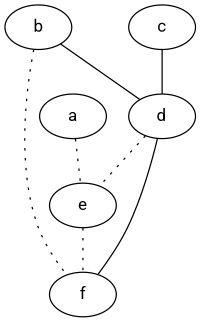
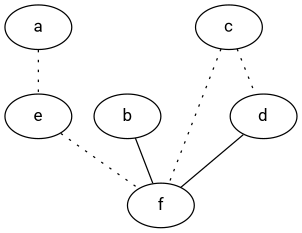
(100, 72) -> none
(162, 72) -> (246, 72)
none -> (195, 116)
(122, 161) -> none
(26, 167) -> (144, 161)
